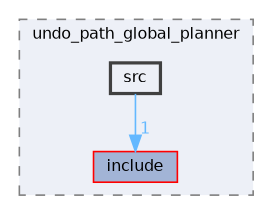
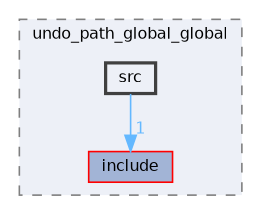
(136, 35) -> (131, 35)
